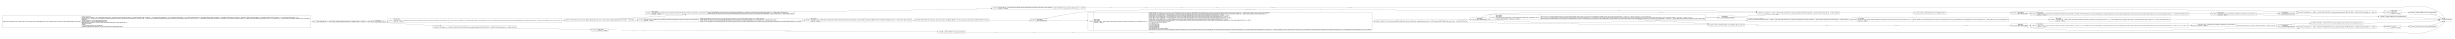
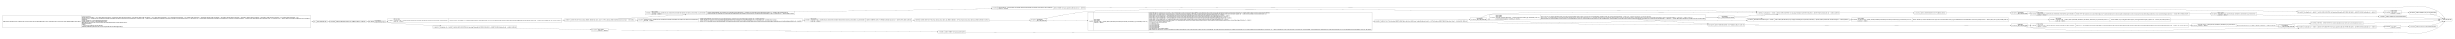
(2287, 13) -> none
